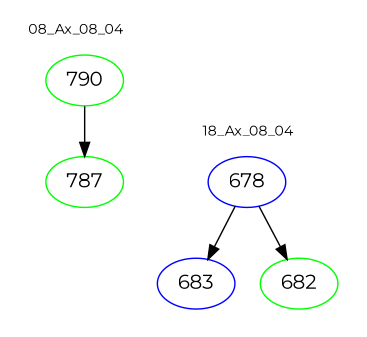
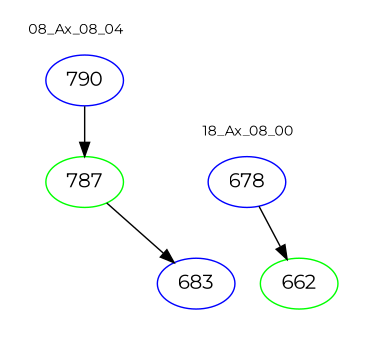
(85, 80) -> (85, 80)
(248, 132) -> (248, 132)
(225, 227) -> (135, 228)
(299, 284) -> (299, 284)
